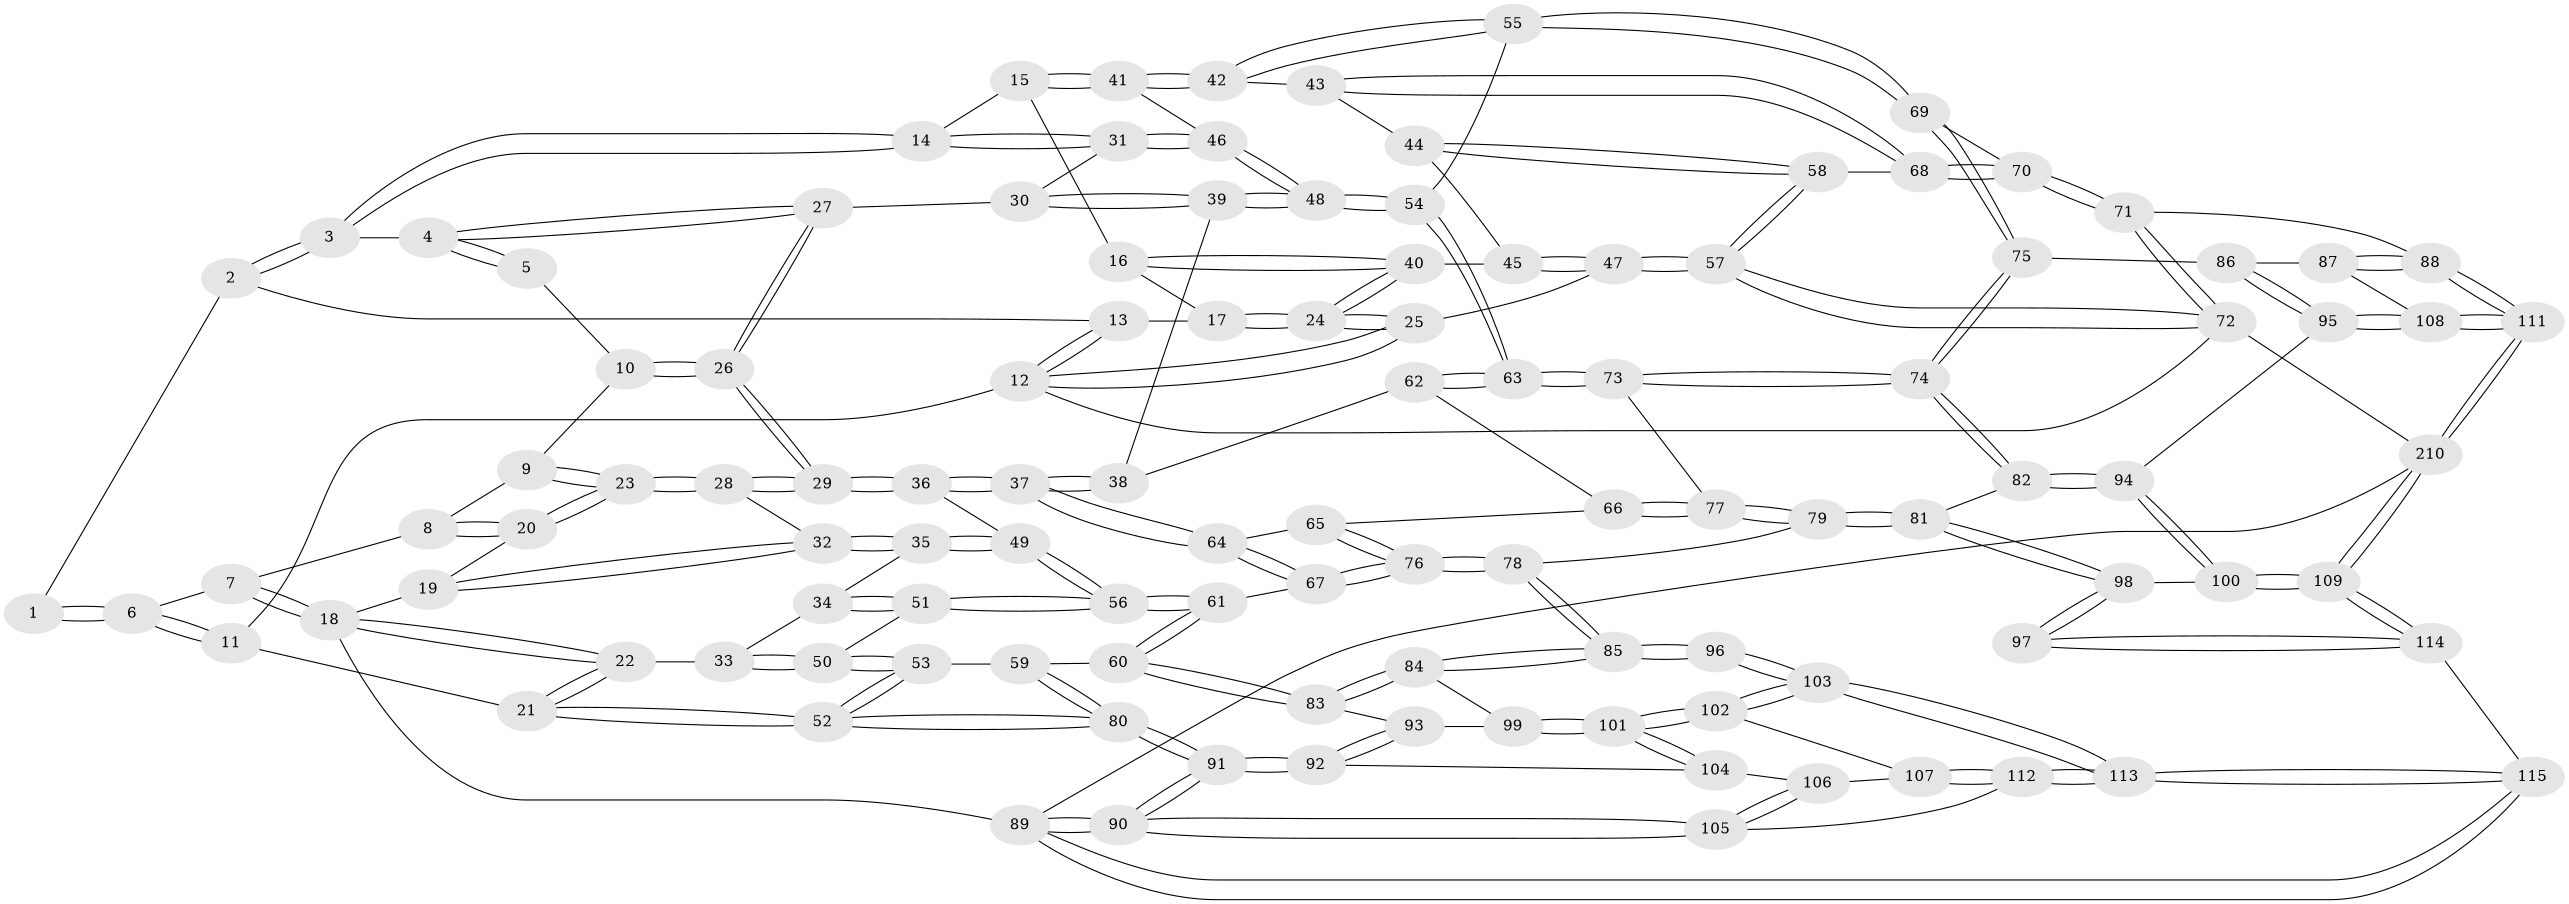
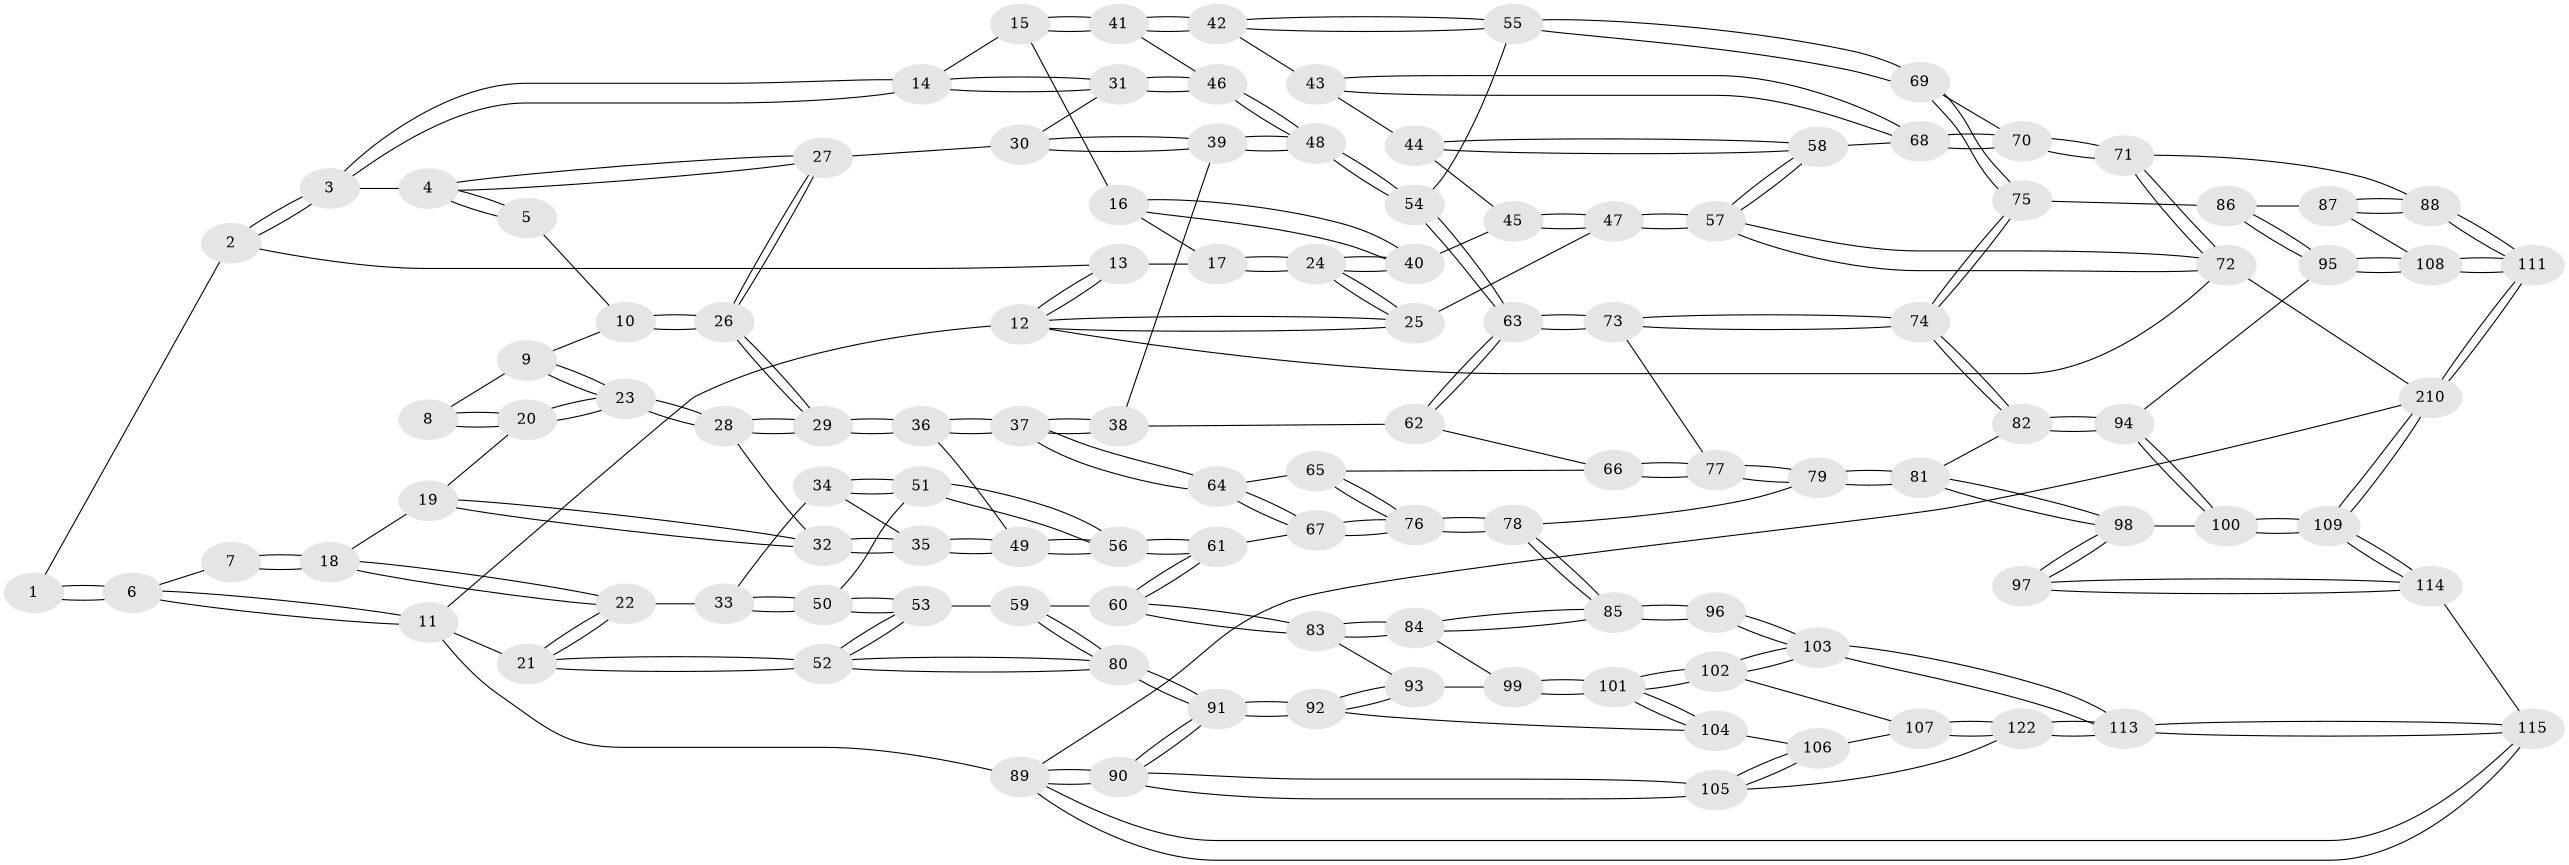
(330, 557) -> none
(2022, 777) -> (2022, 729)
(631, 800) -> (700, 747)
